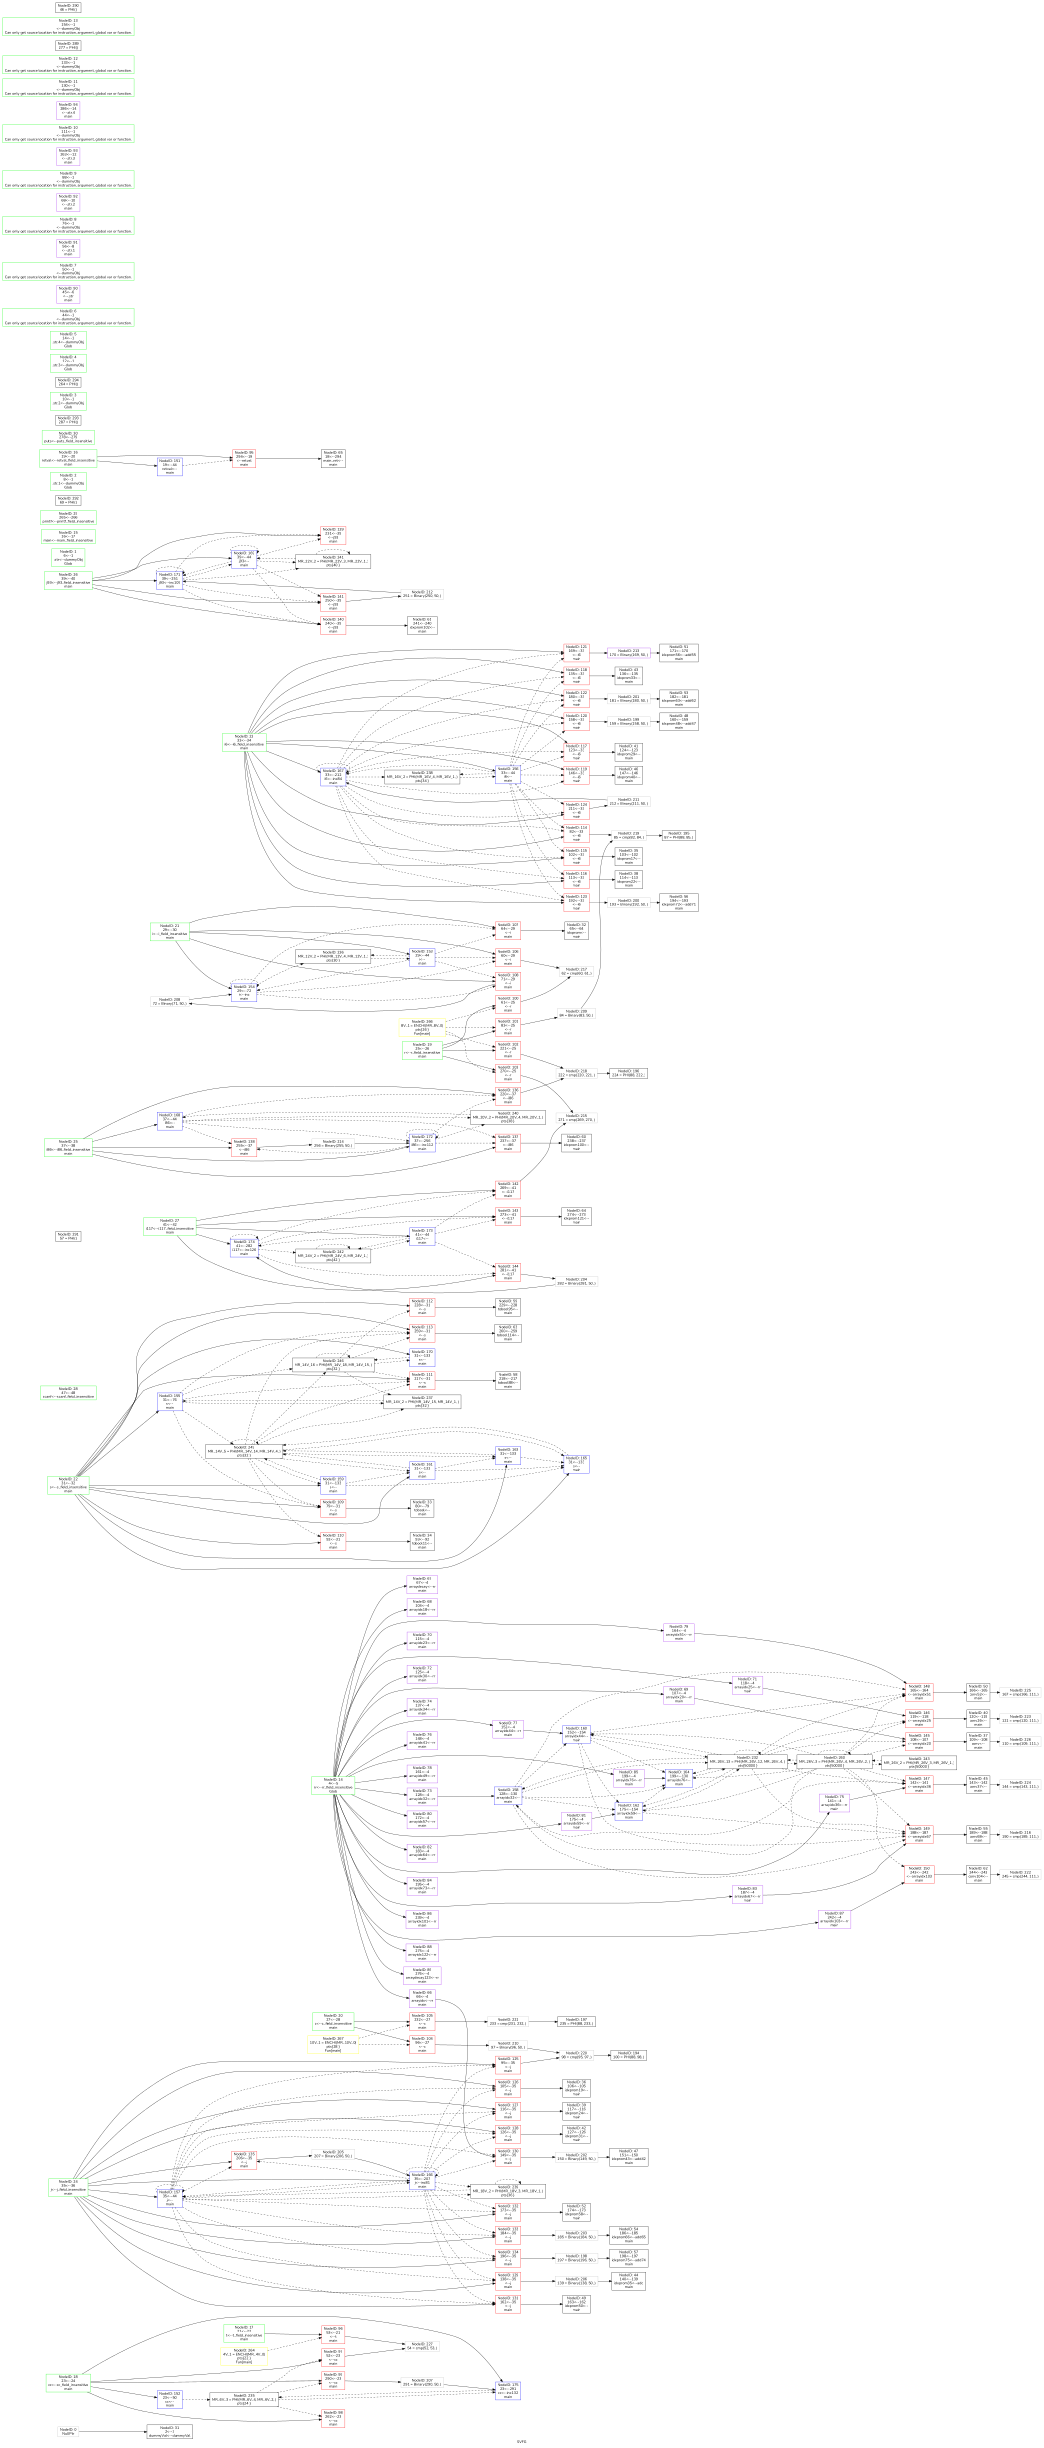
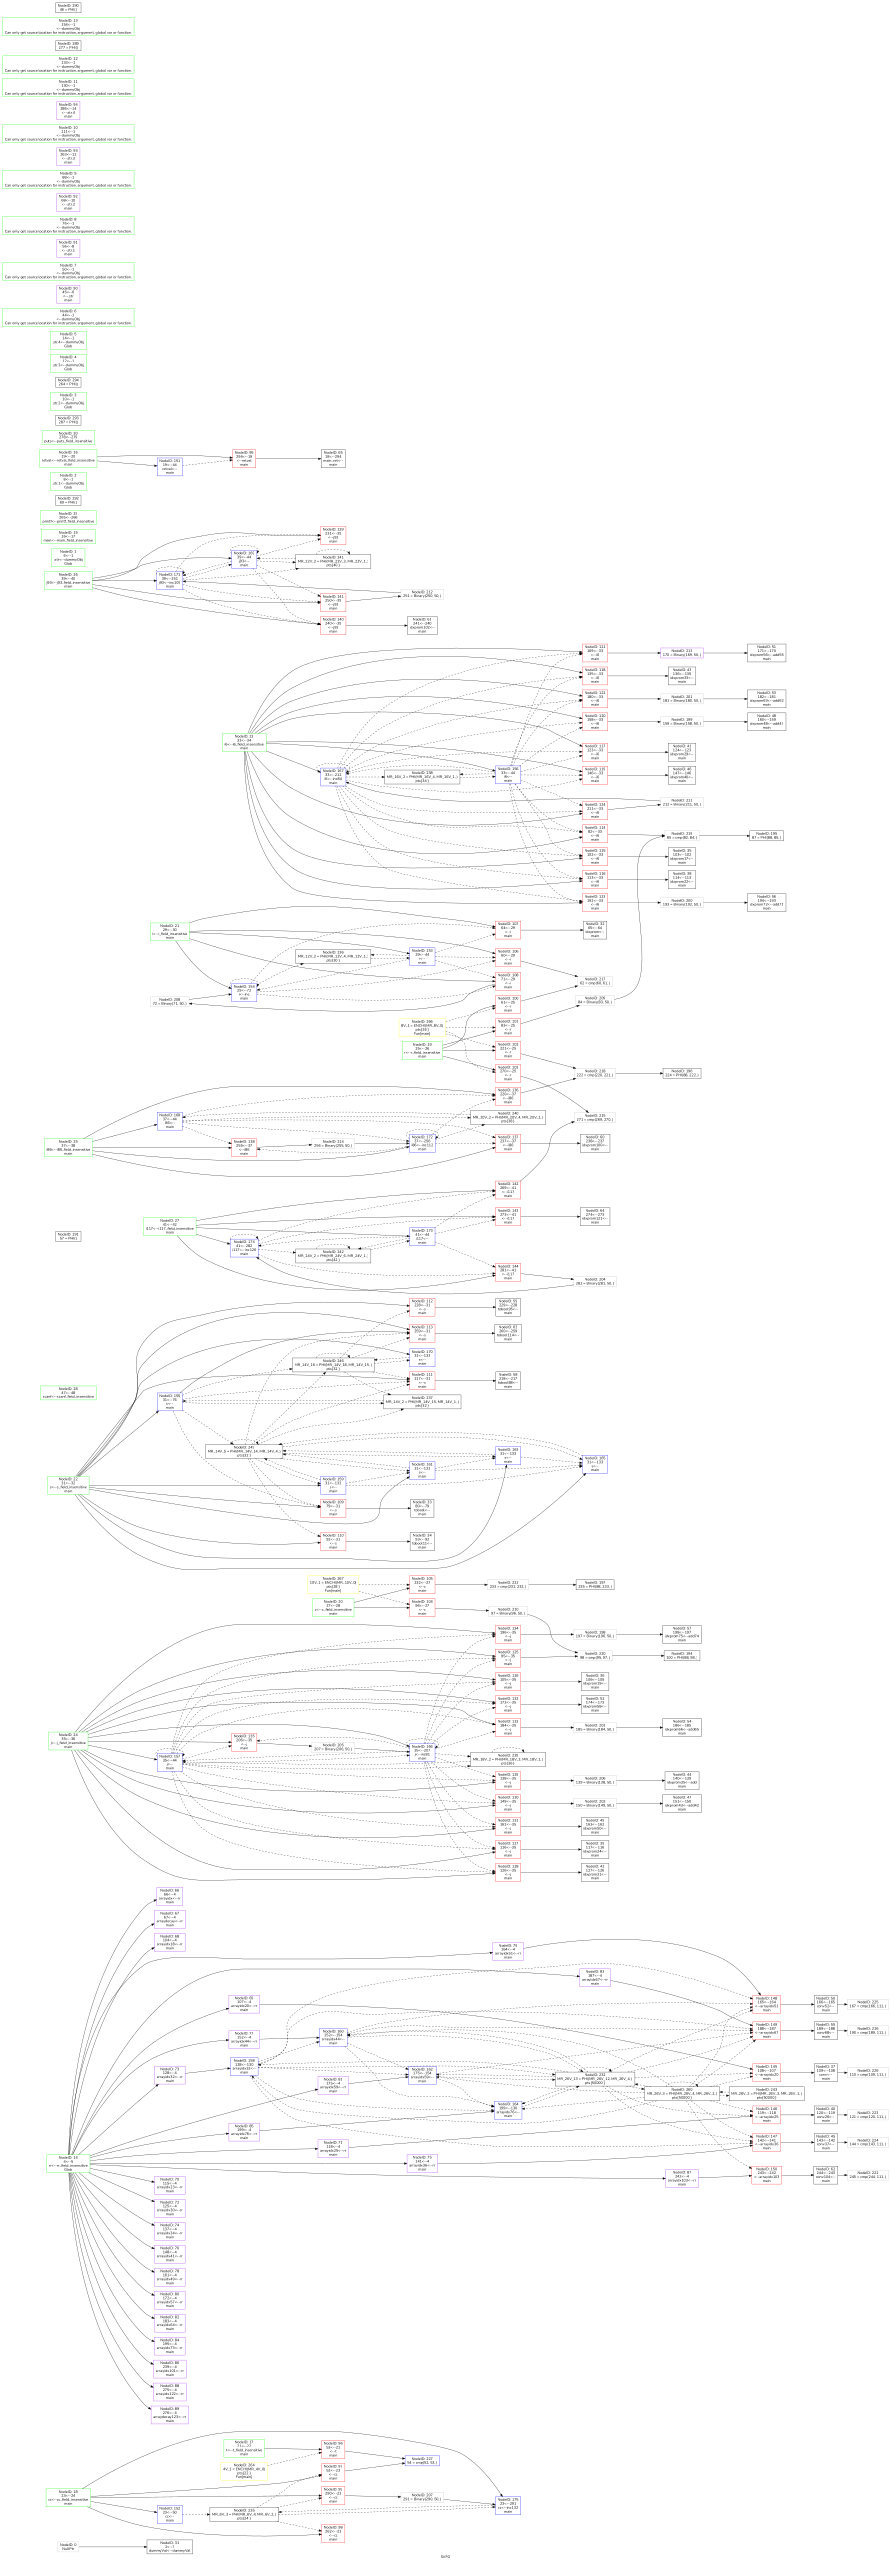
(281, 1342) -> (281, 1342)
(466, 2076) -> (281, 1810)
(422, 2346) -> (422, 2461)
